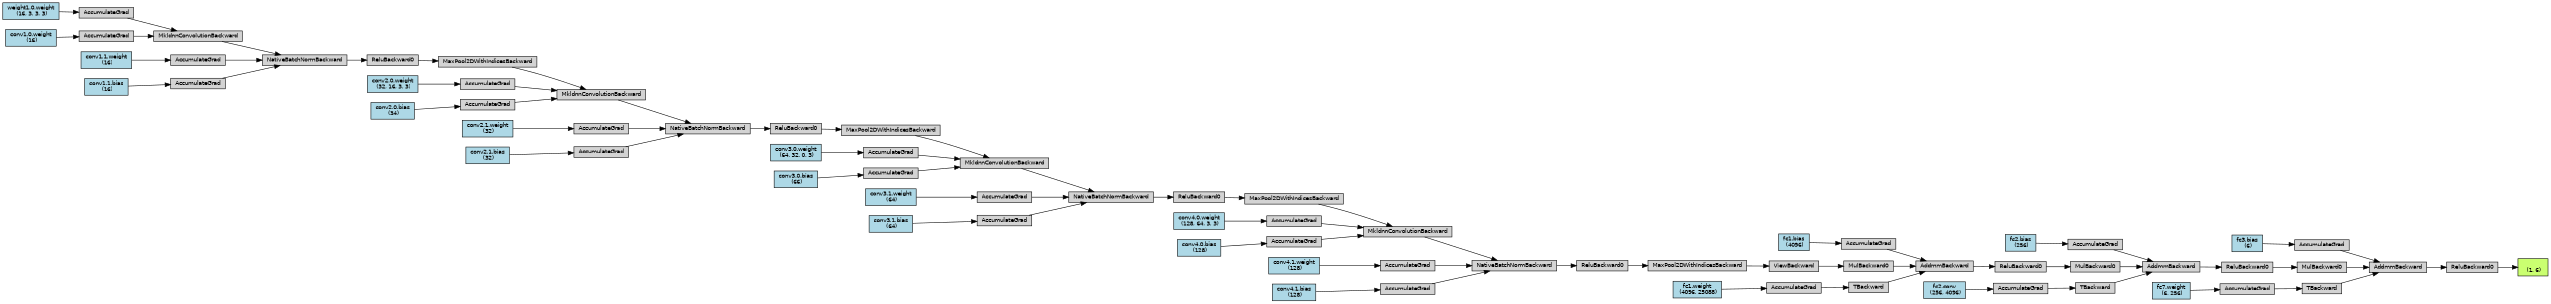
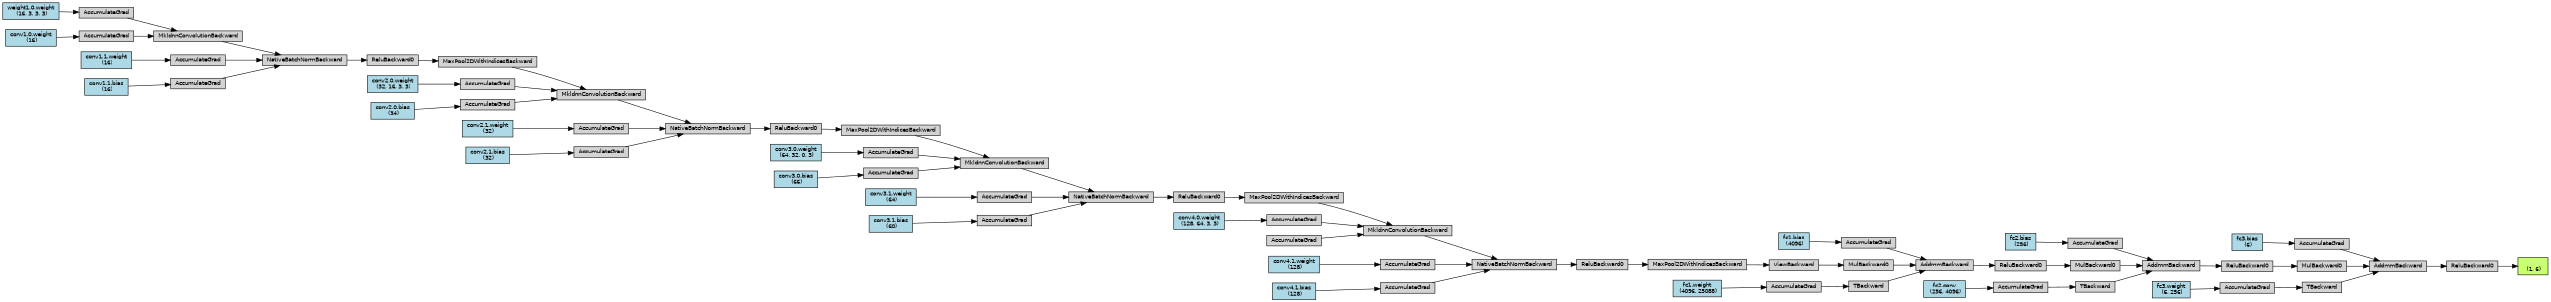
(891, 224) -> (891, 224)
(1199, 248) -> none
(2171, 291) -> (2171, 290)
